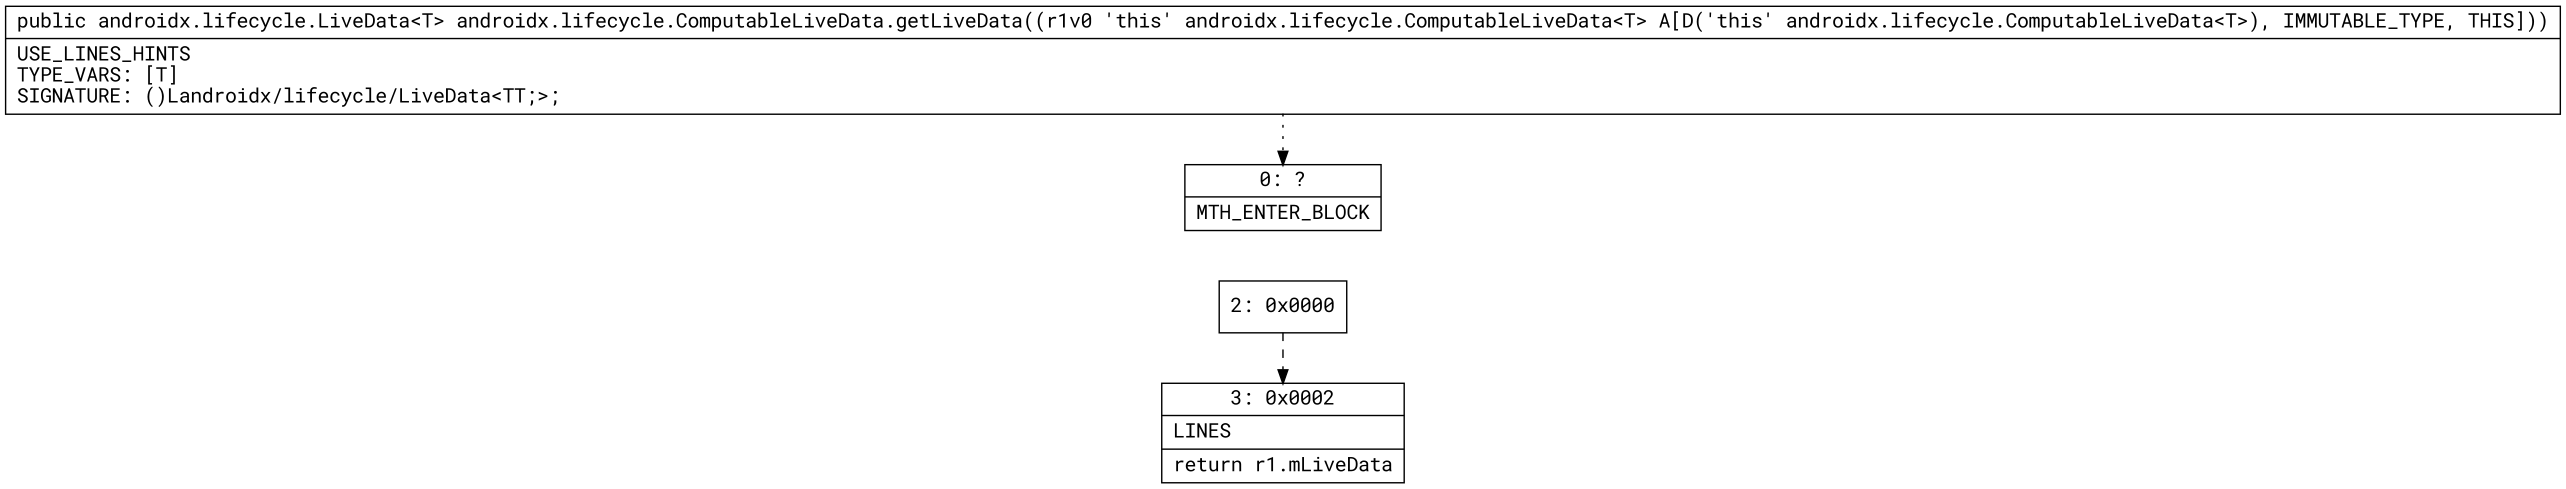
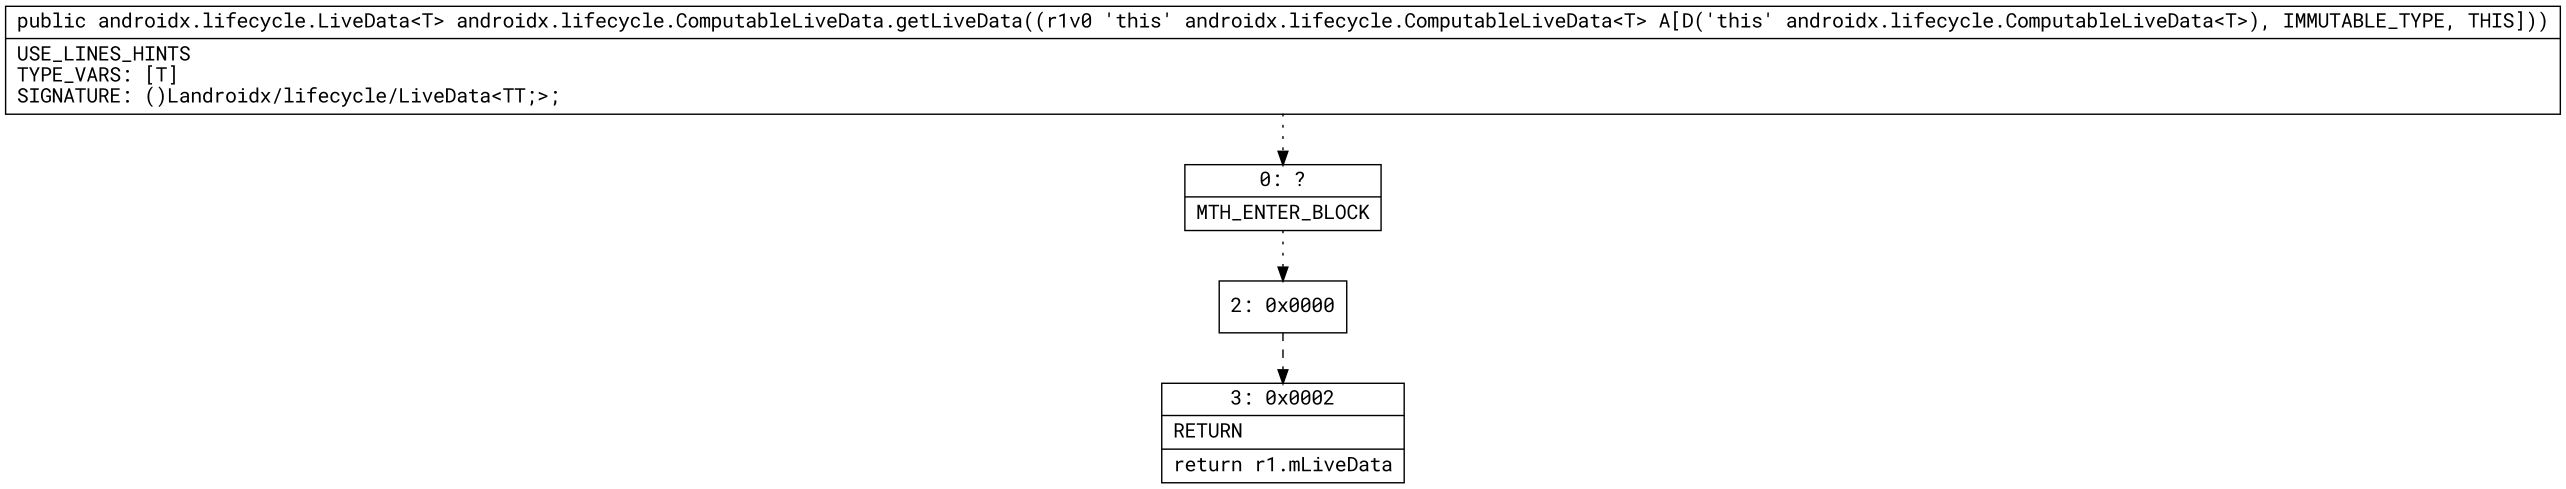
none -> (1283, 249)
(1202, 432) -> (1208, 432)
